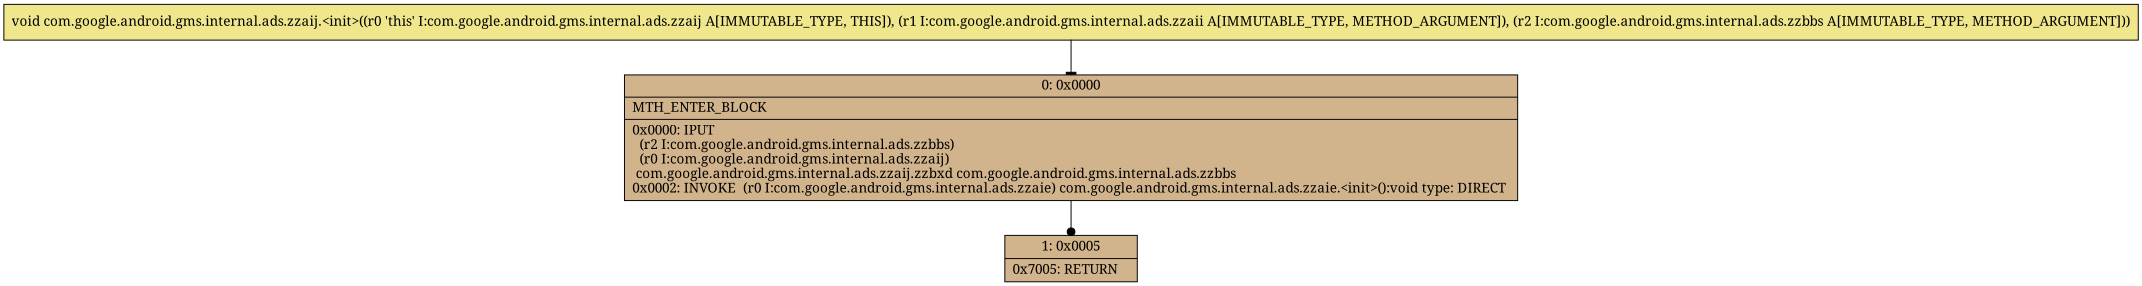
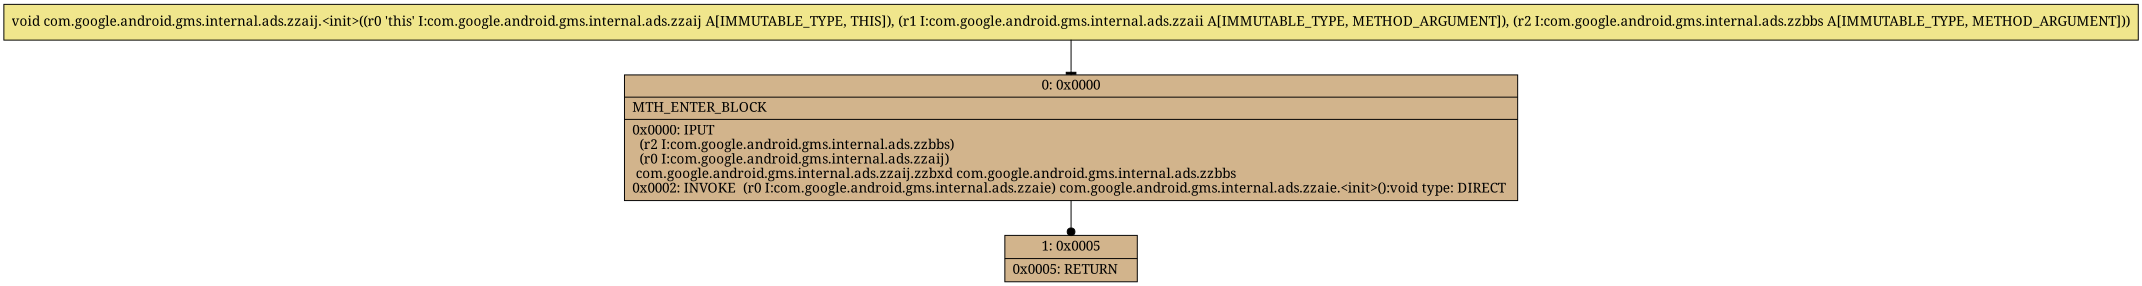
(1071, 270) -> (1071, 270)
